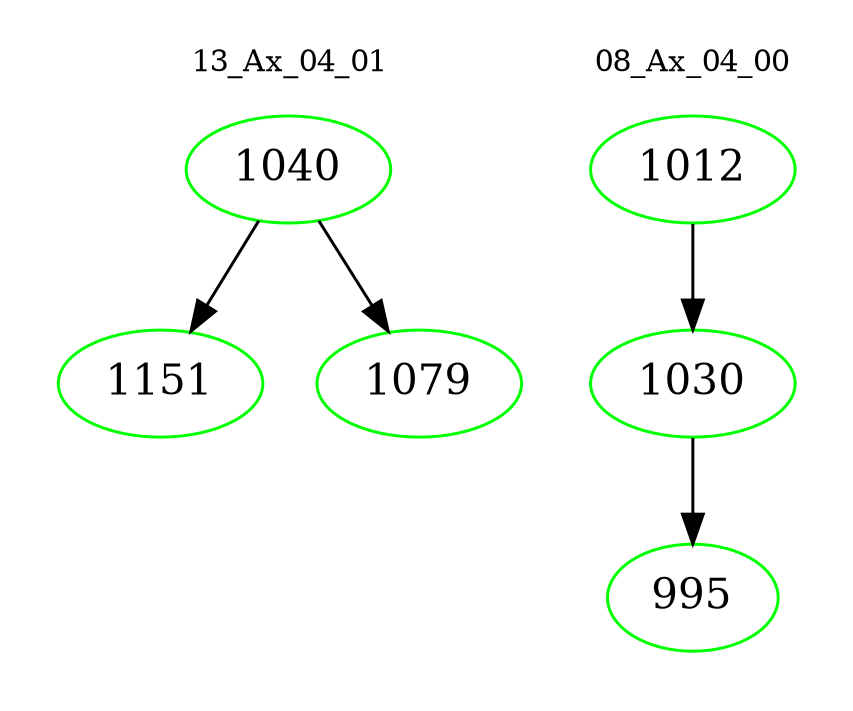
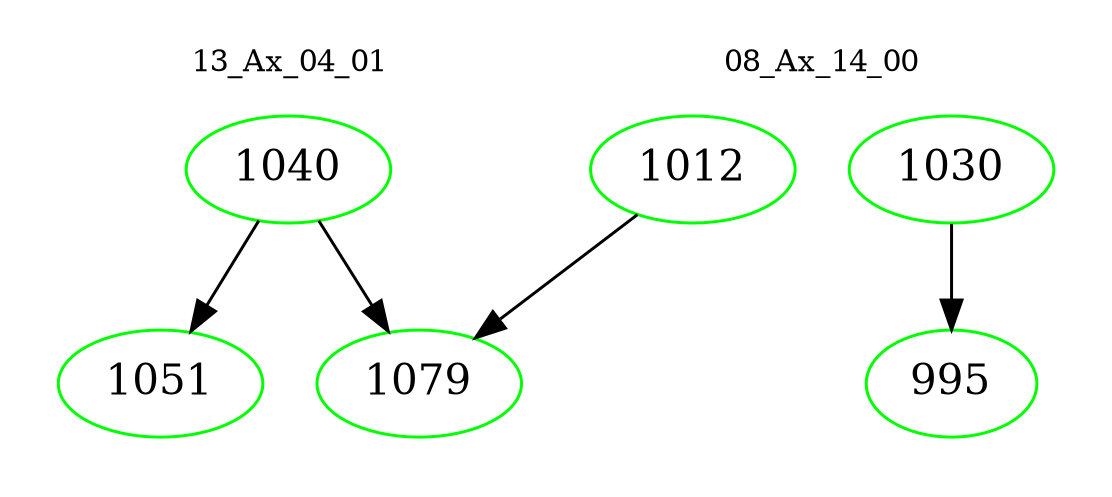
(693, 64) -> (822, 64)
(693, 262) -> (586, 254)
(161, 384) -> (161, 384)
